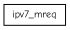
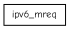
(35, 15) -> (35, 15)
